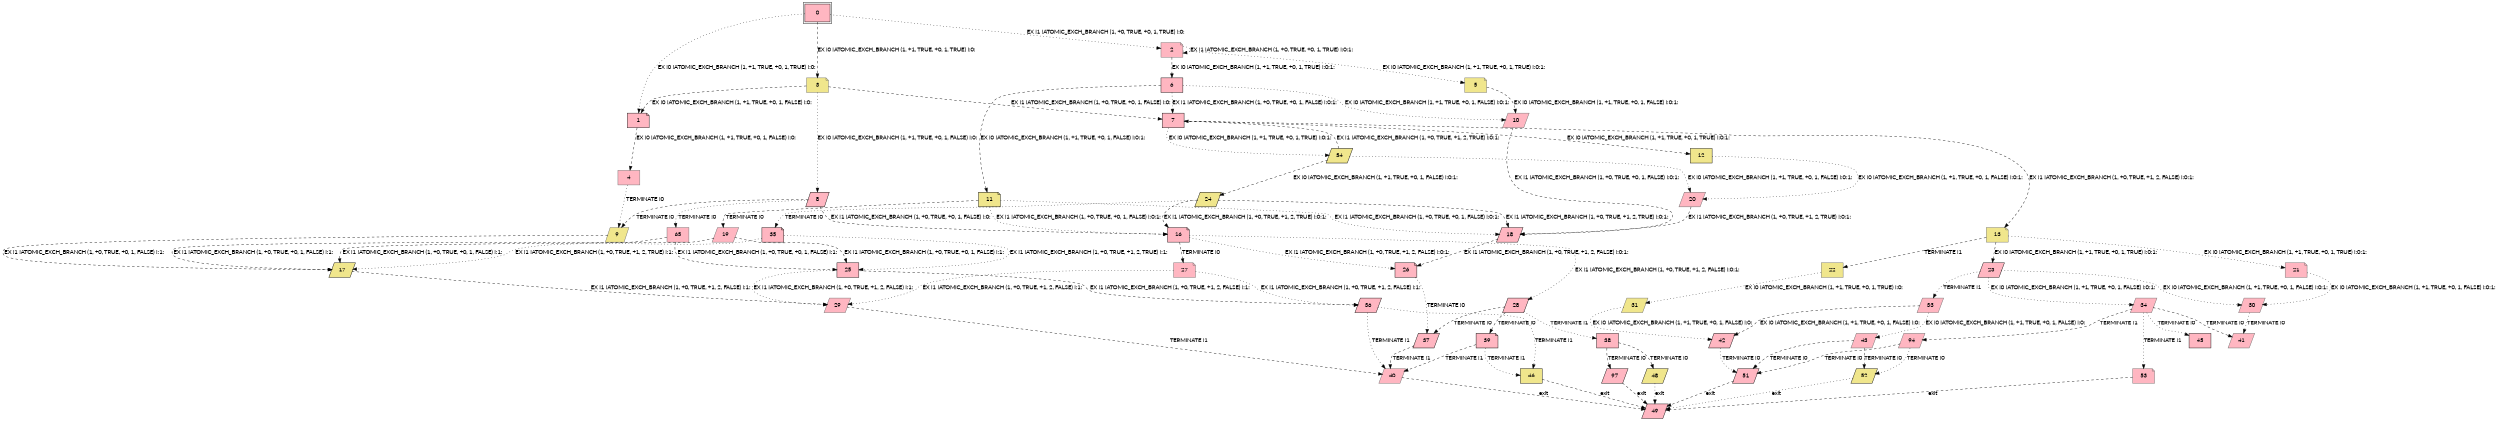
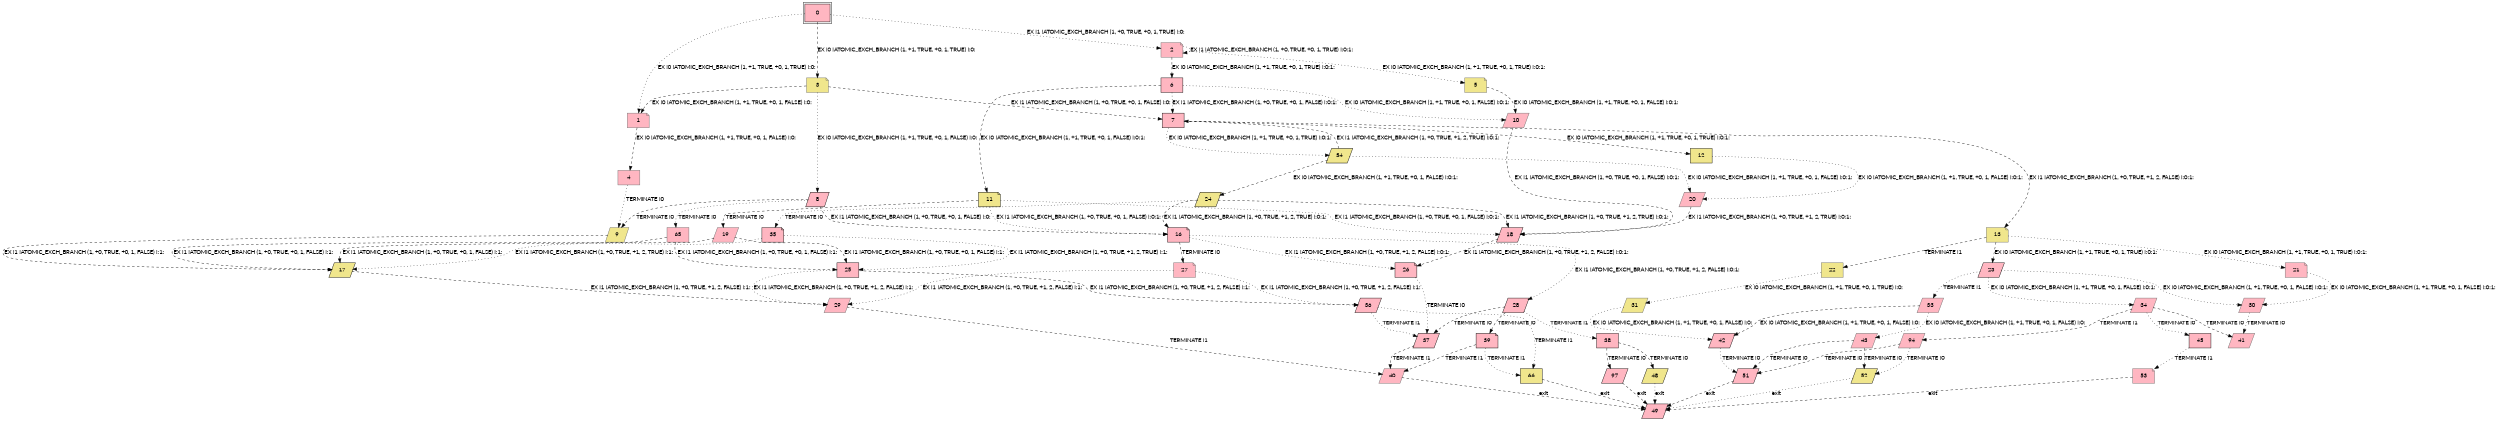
(638, 120) -> (638, 120)
(2144, 339) -> (2174, 357)
(1370, 341) -> (1389, 330)
(1531, 376) -> (1531, 376)
